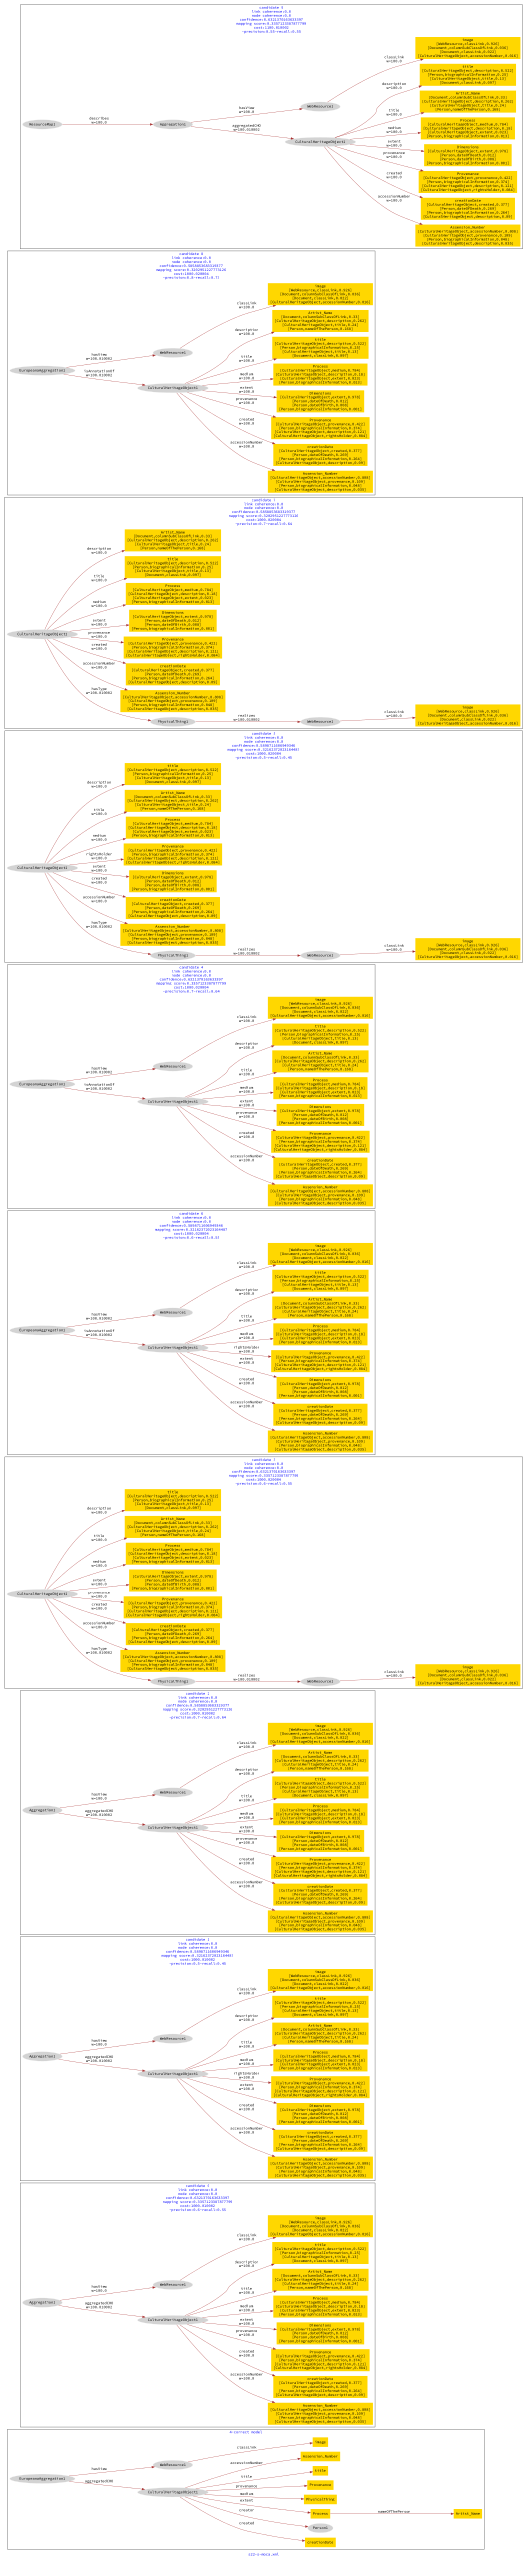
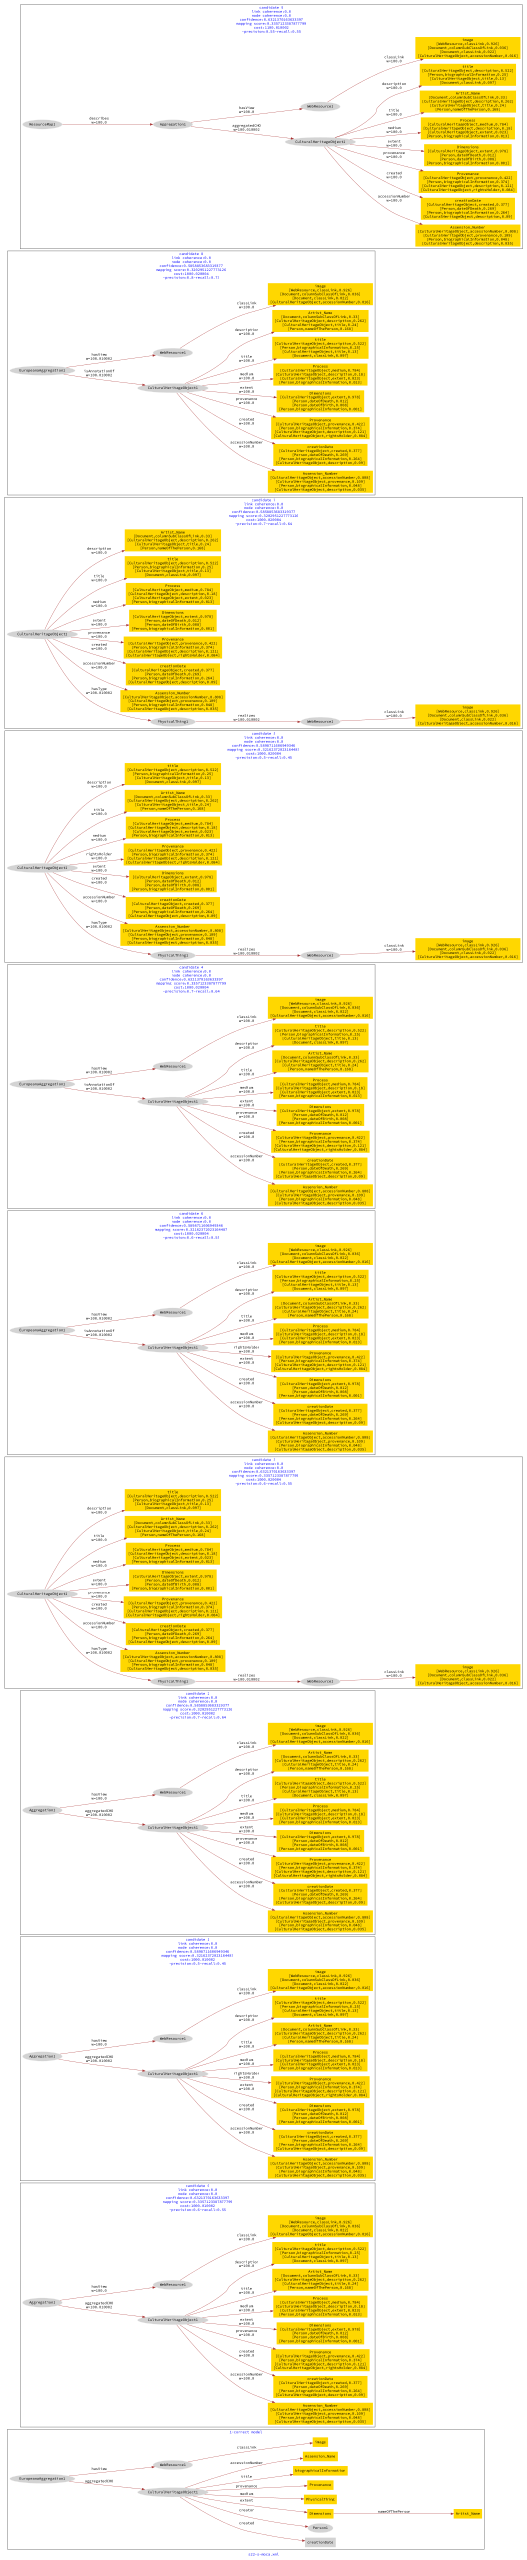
(246, 2432) -> (246, 2432)
(320, 2456) -> (320, 2456)
(320, 2471) -> (320, 2471)
(320, 2514) -> (320, 2514)
(320, 2542) -> (320, 2542)
